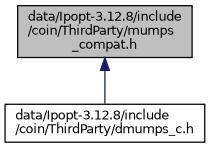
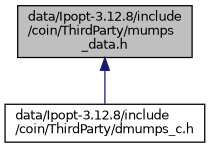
(105, 32) -> (105, 32)
